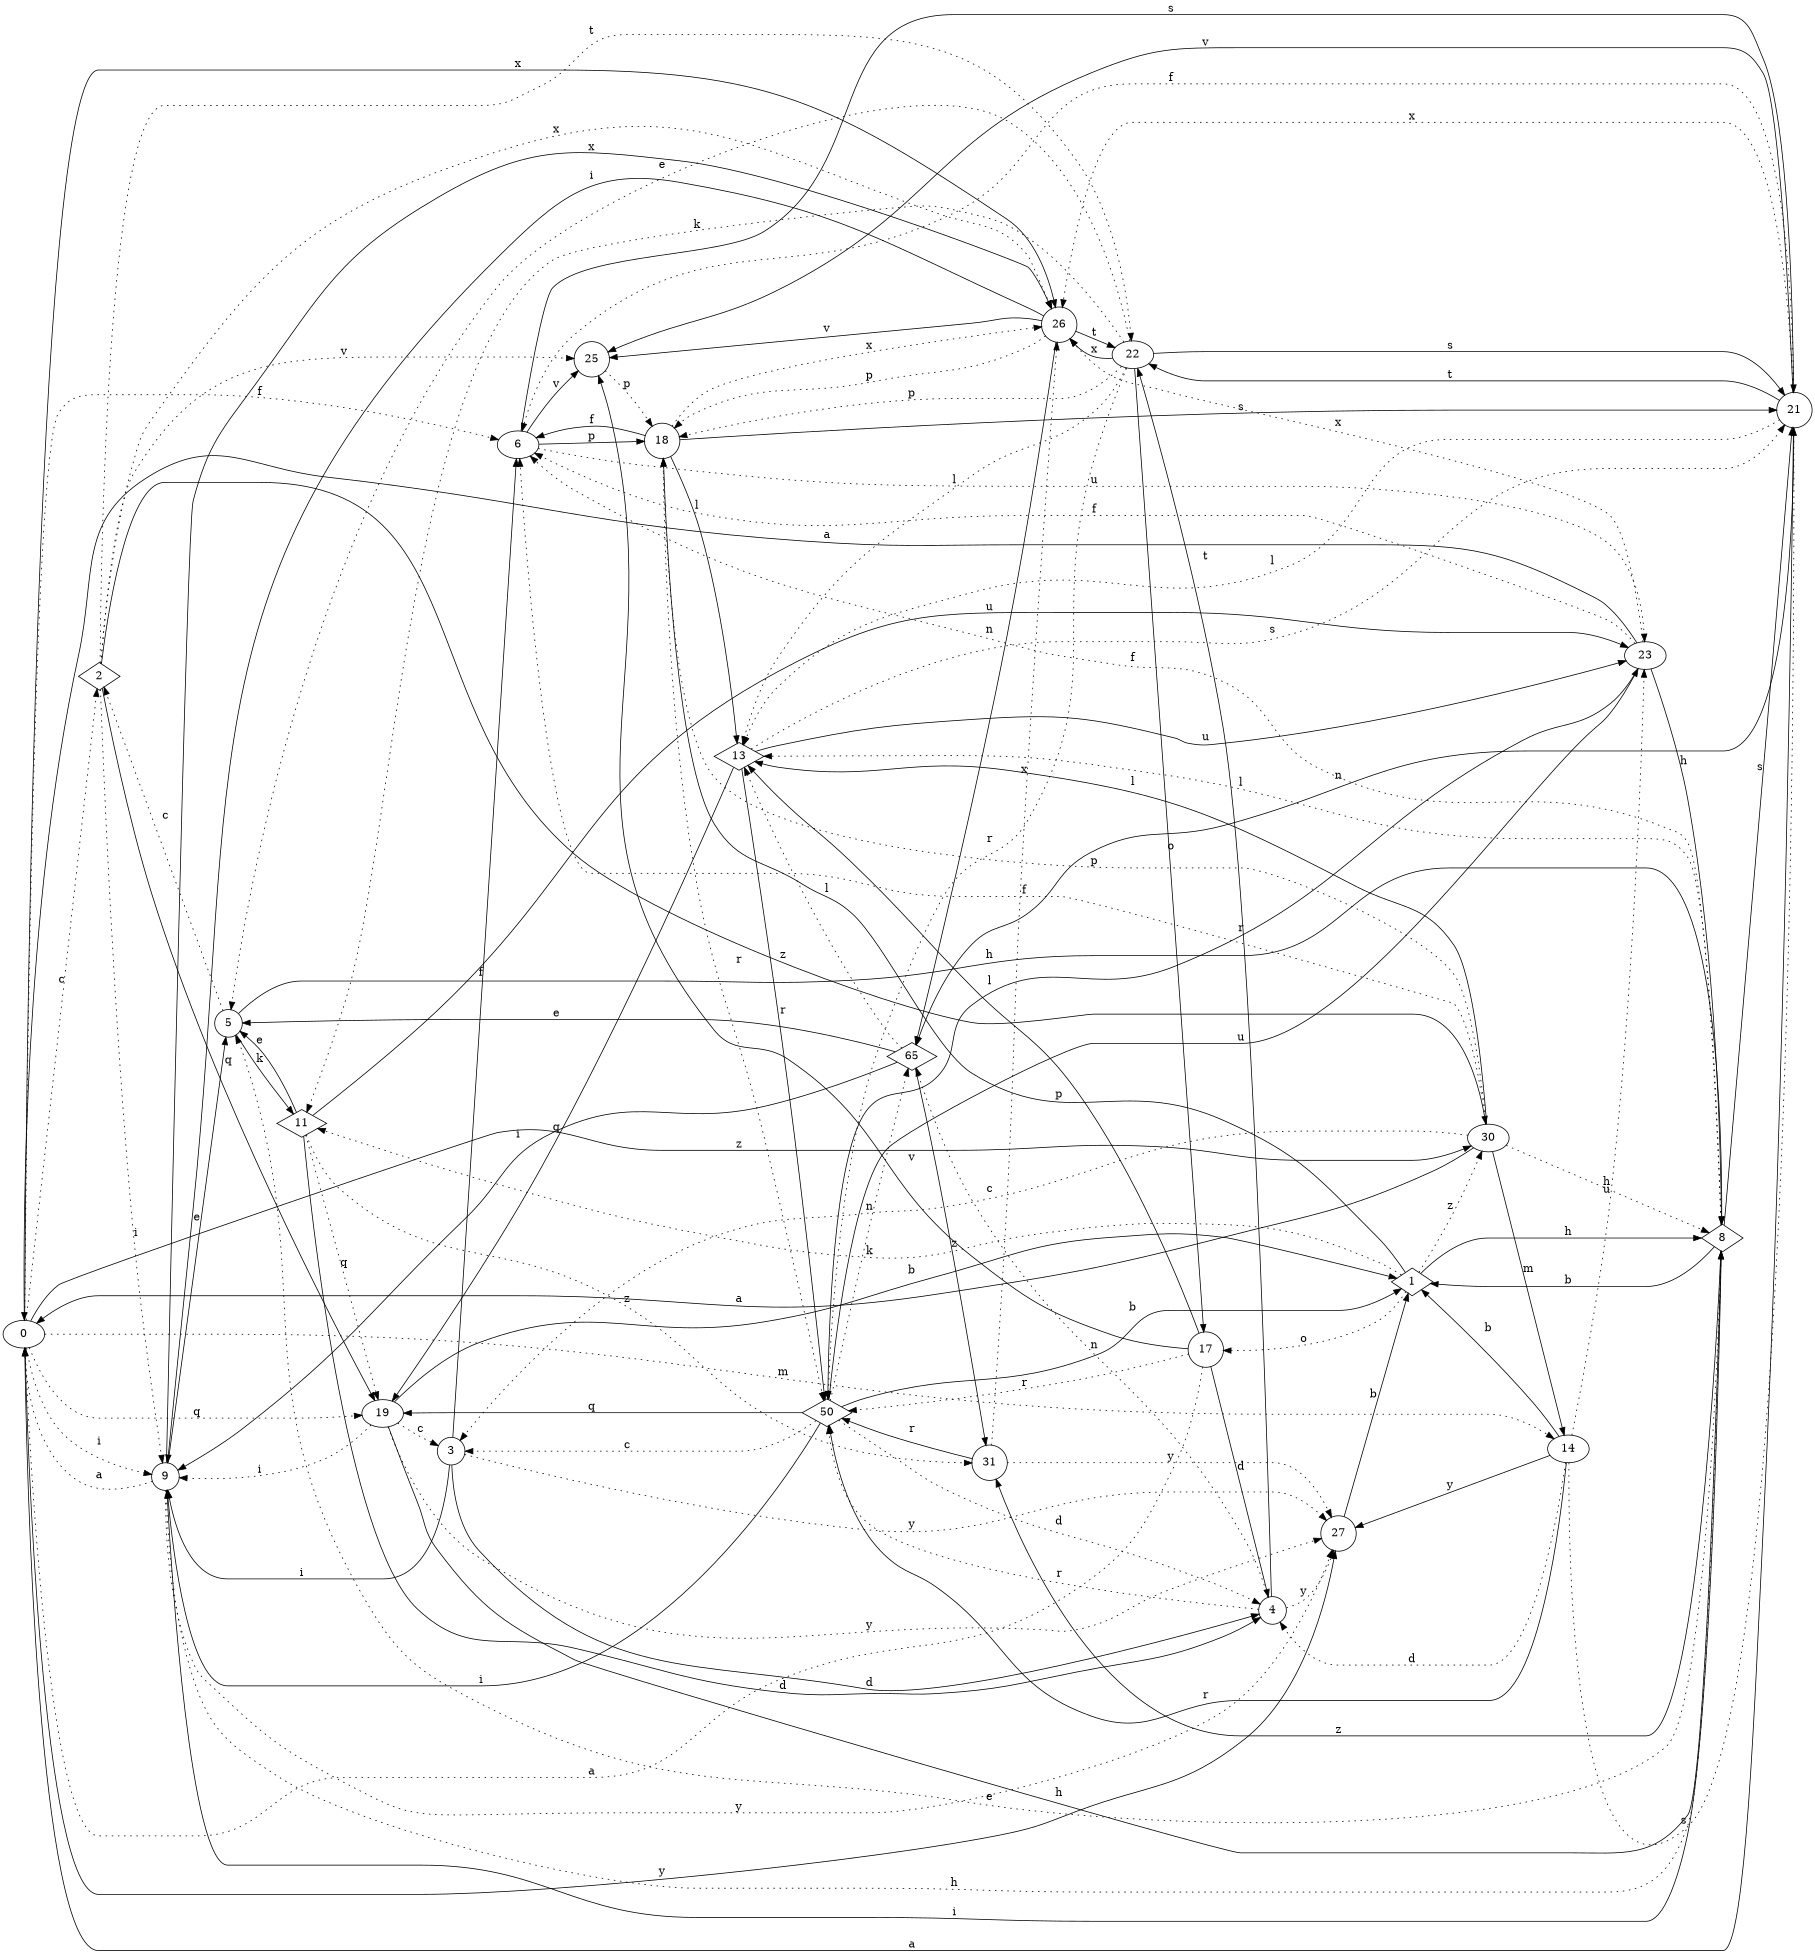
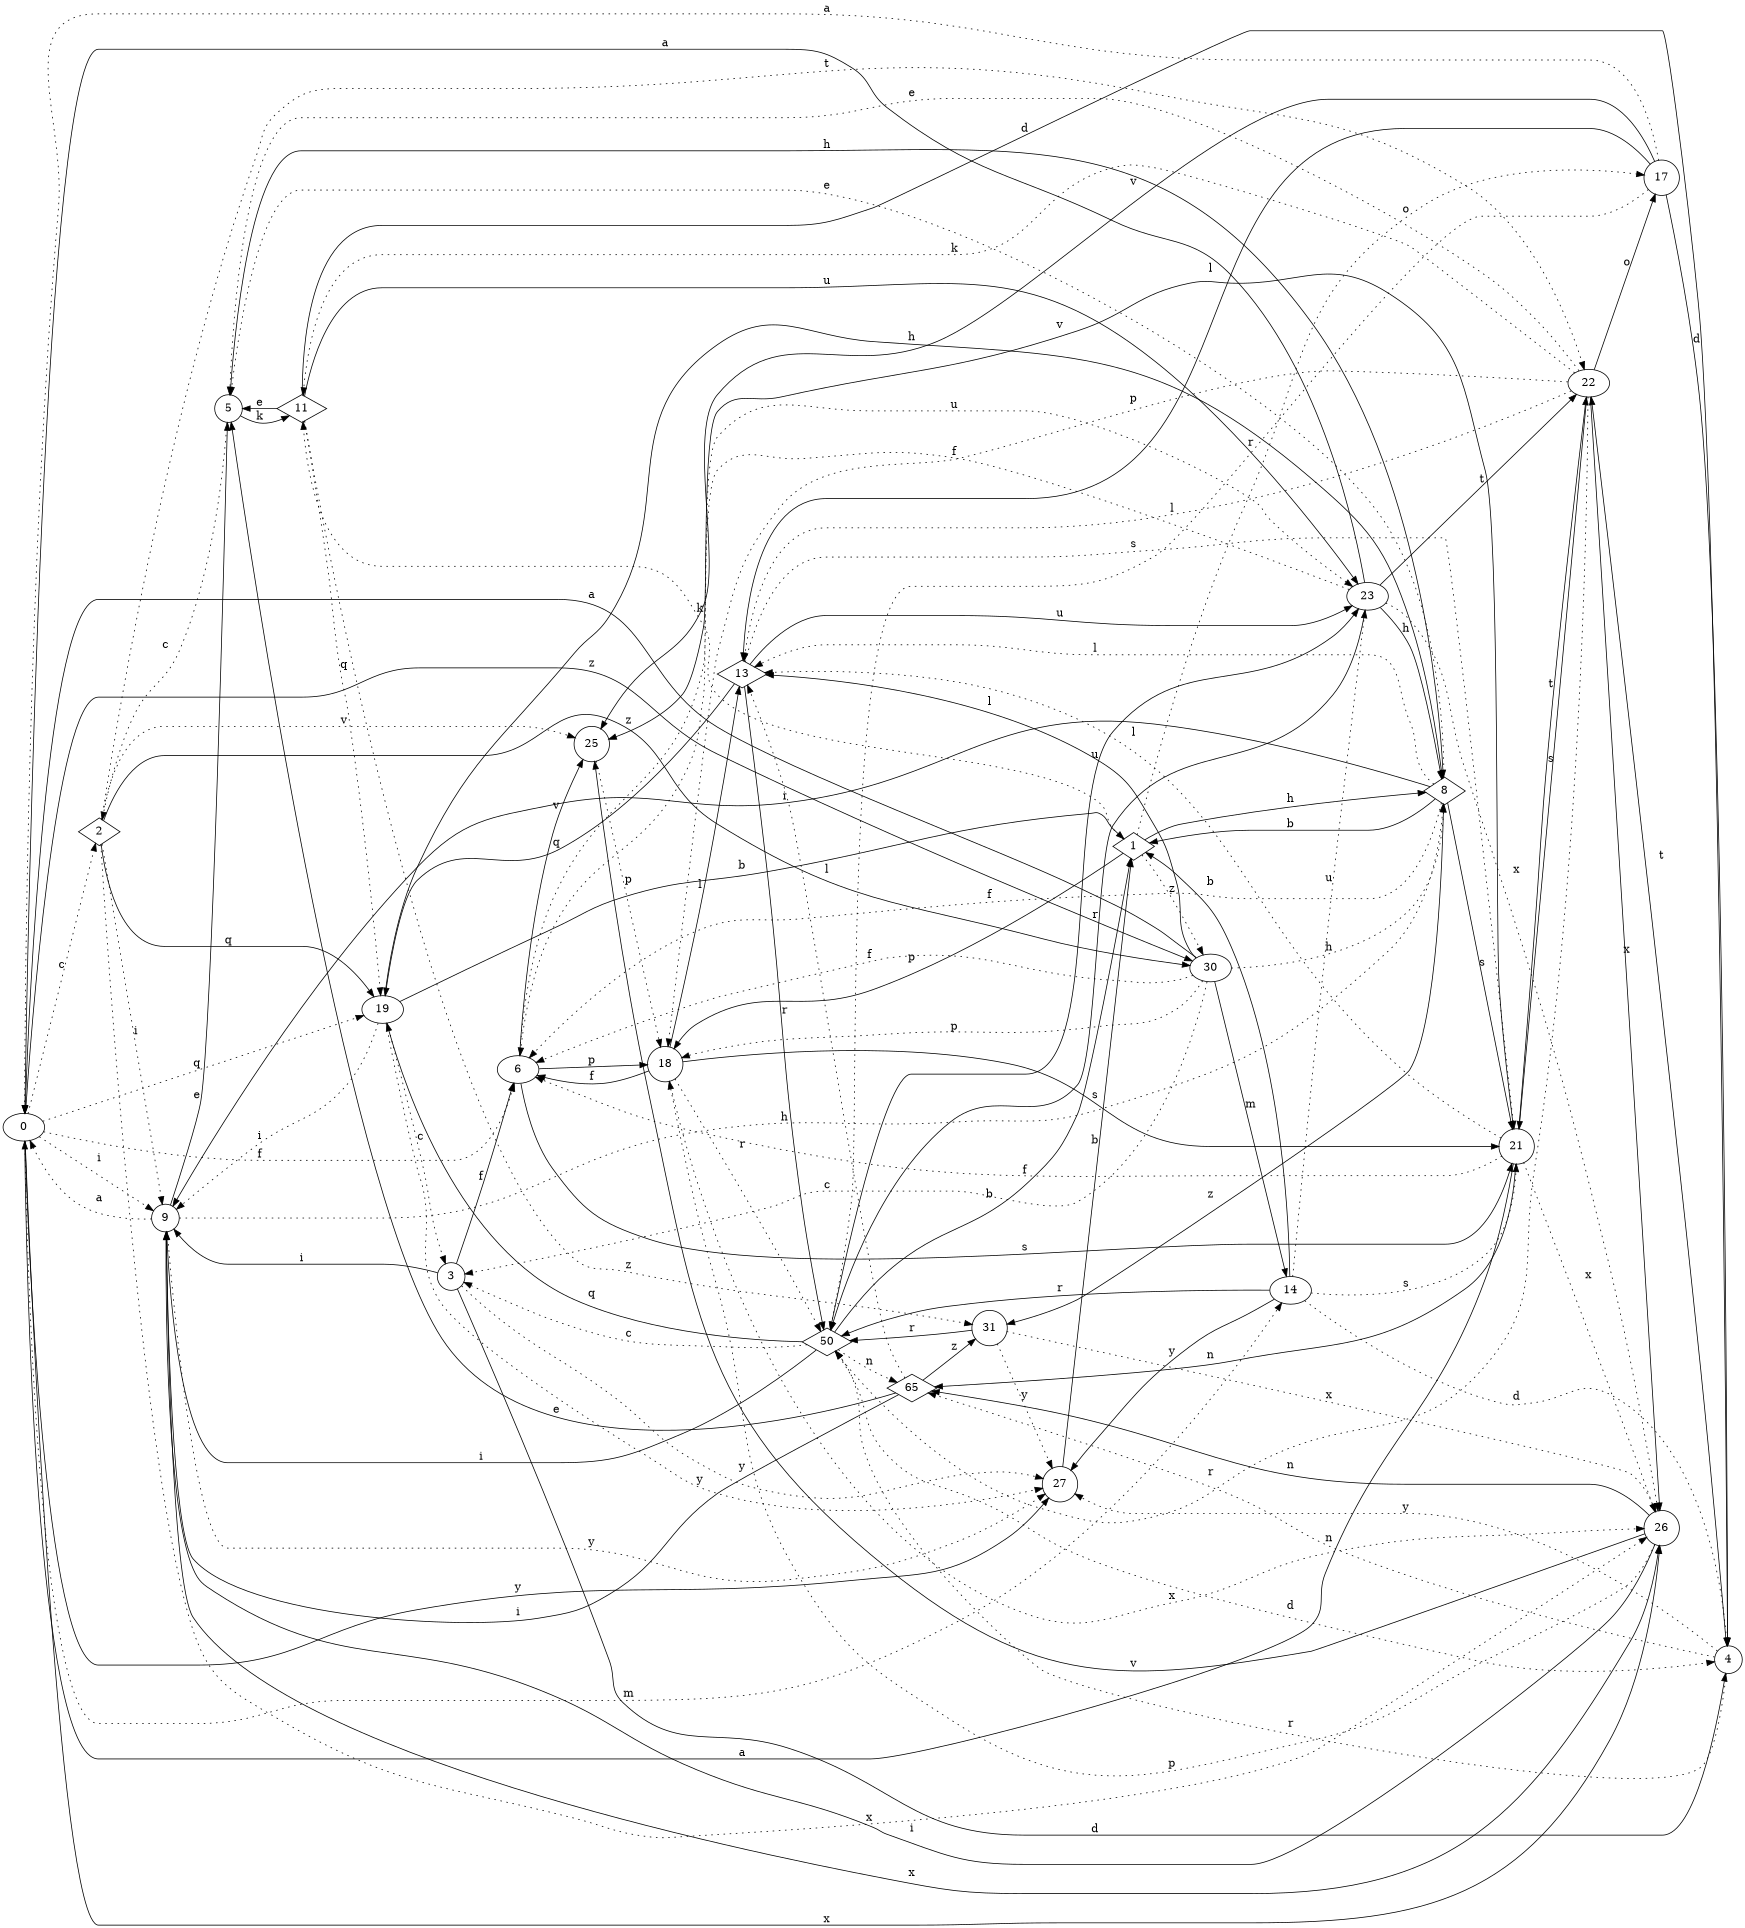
(1092, 338) -> (1476, 492)
